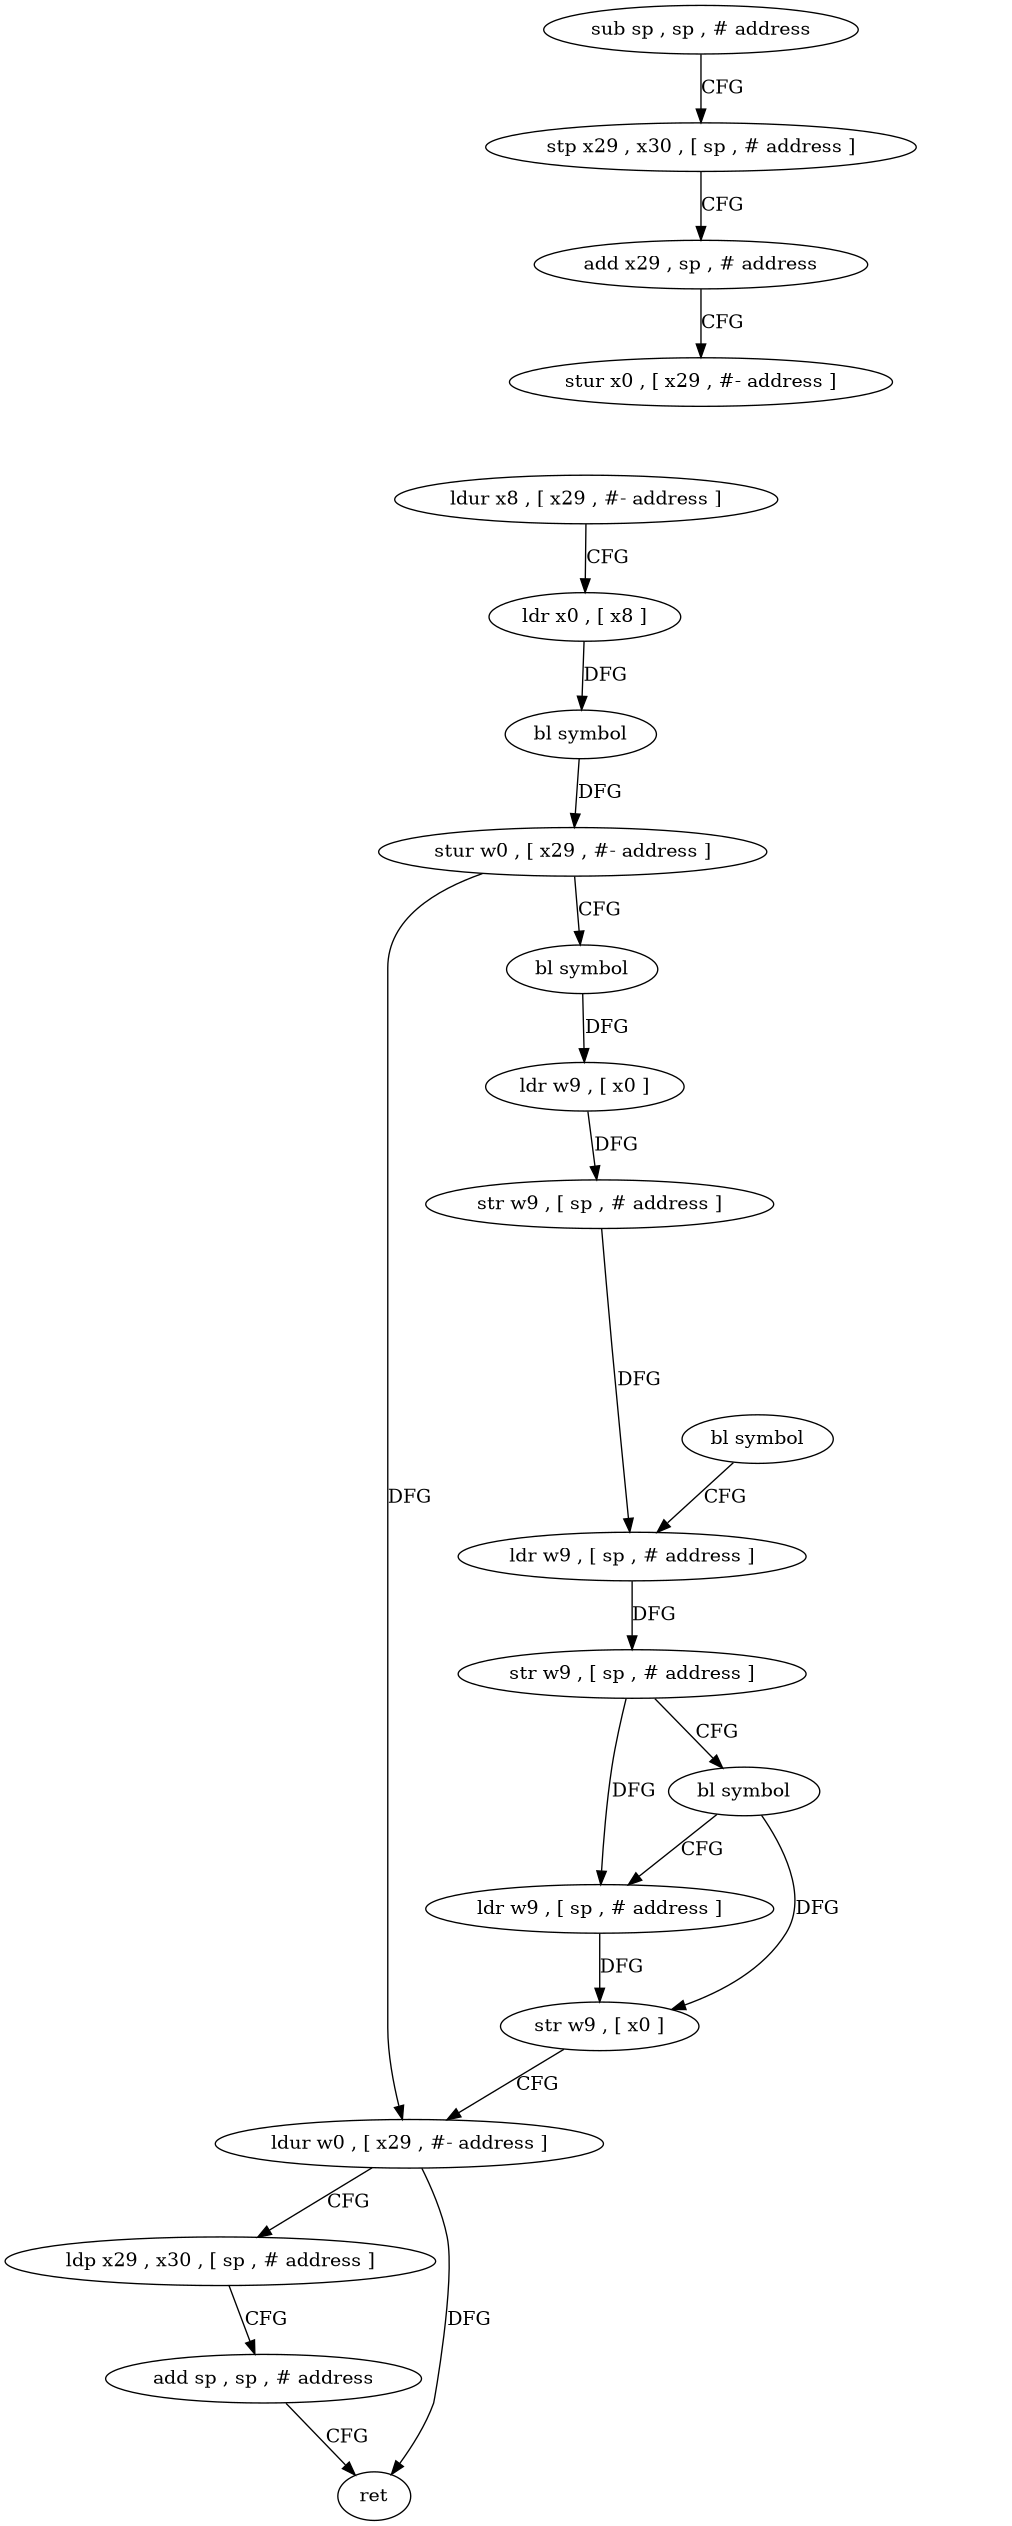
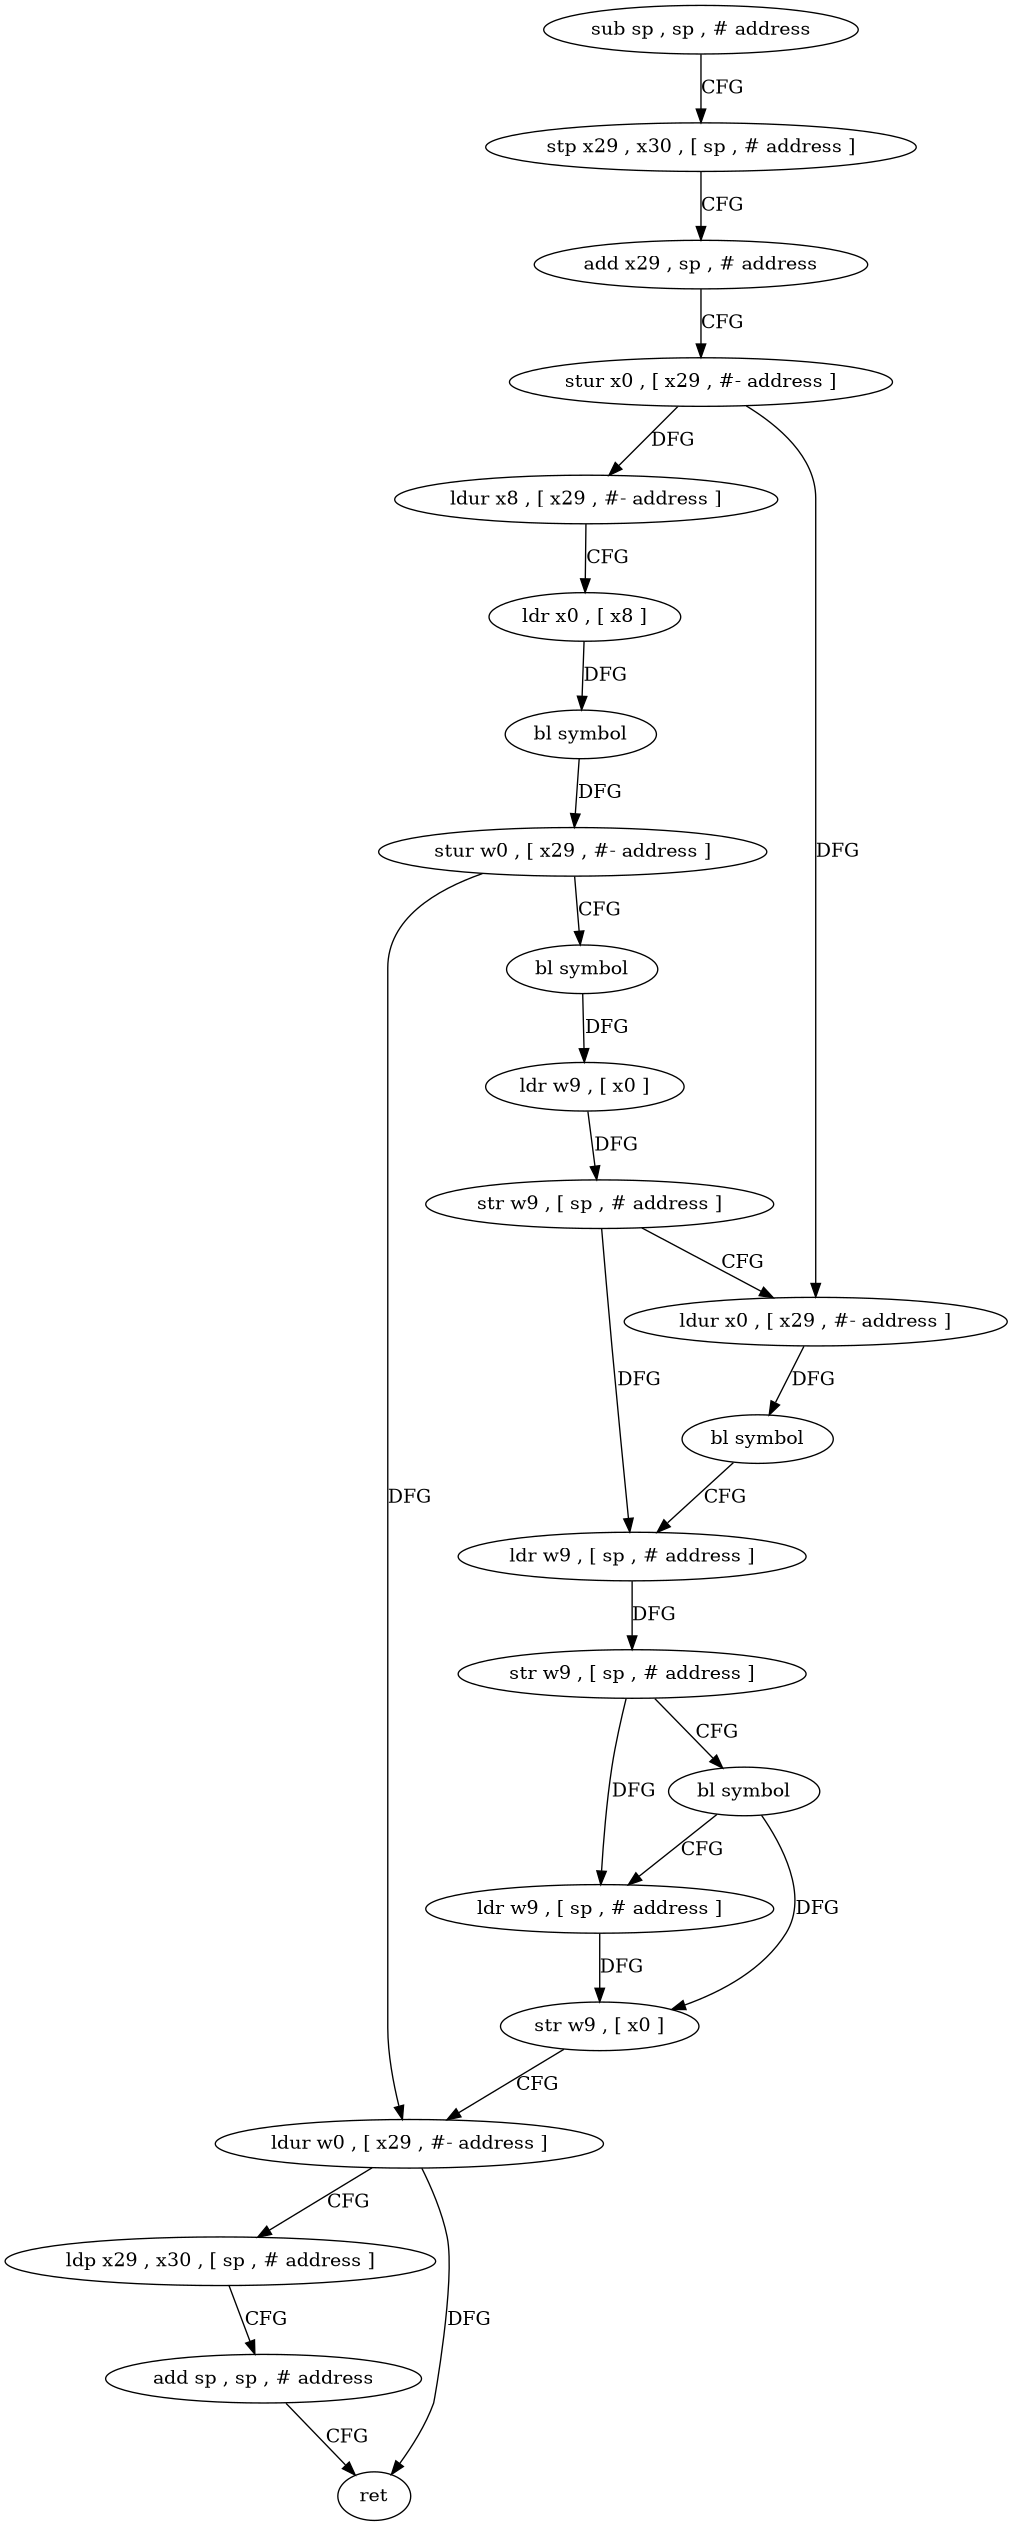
none -> (648, 436)
none -> (816, 1322)
